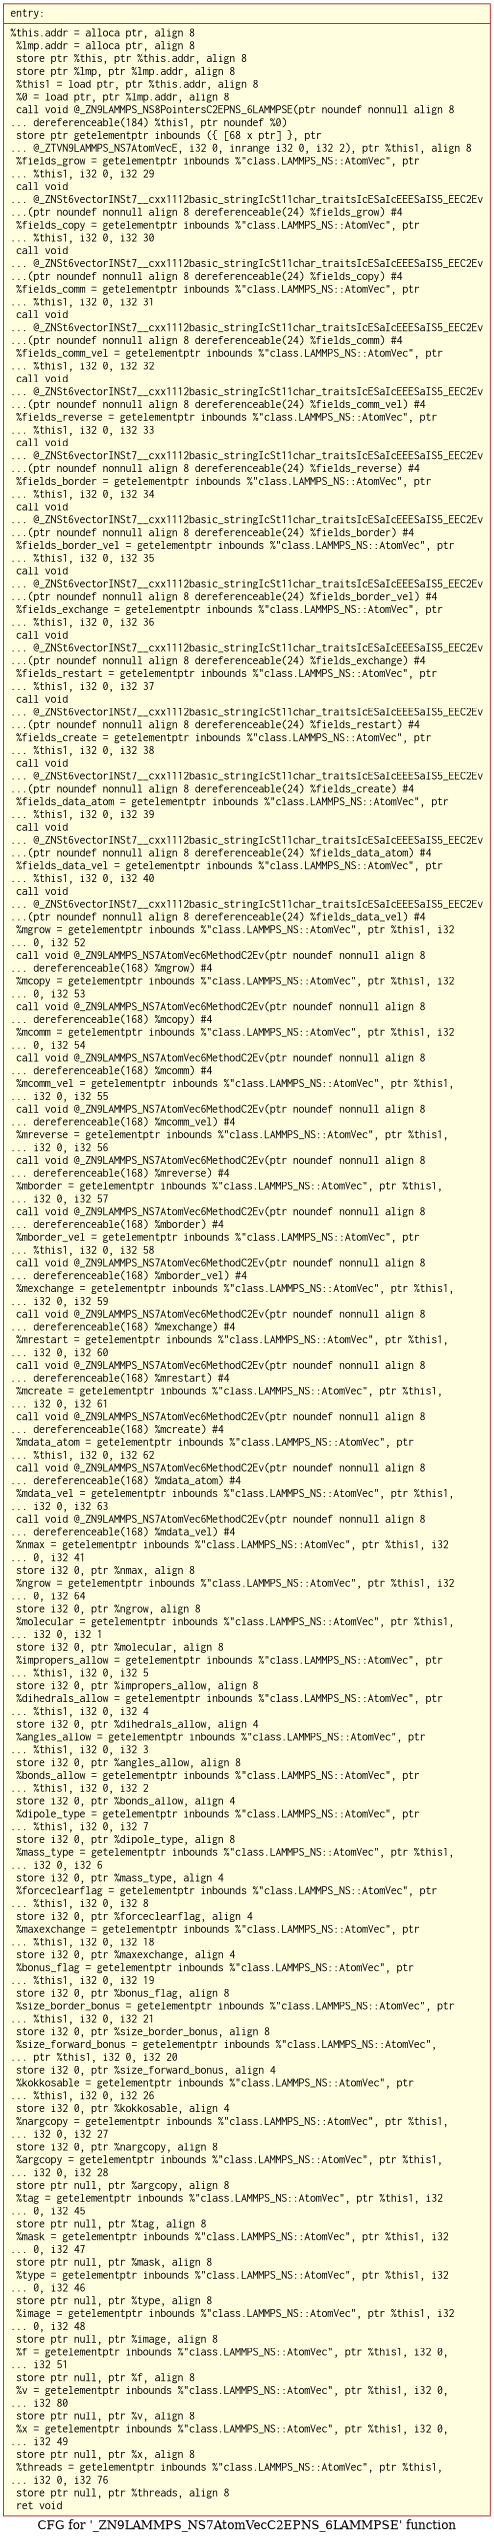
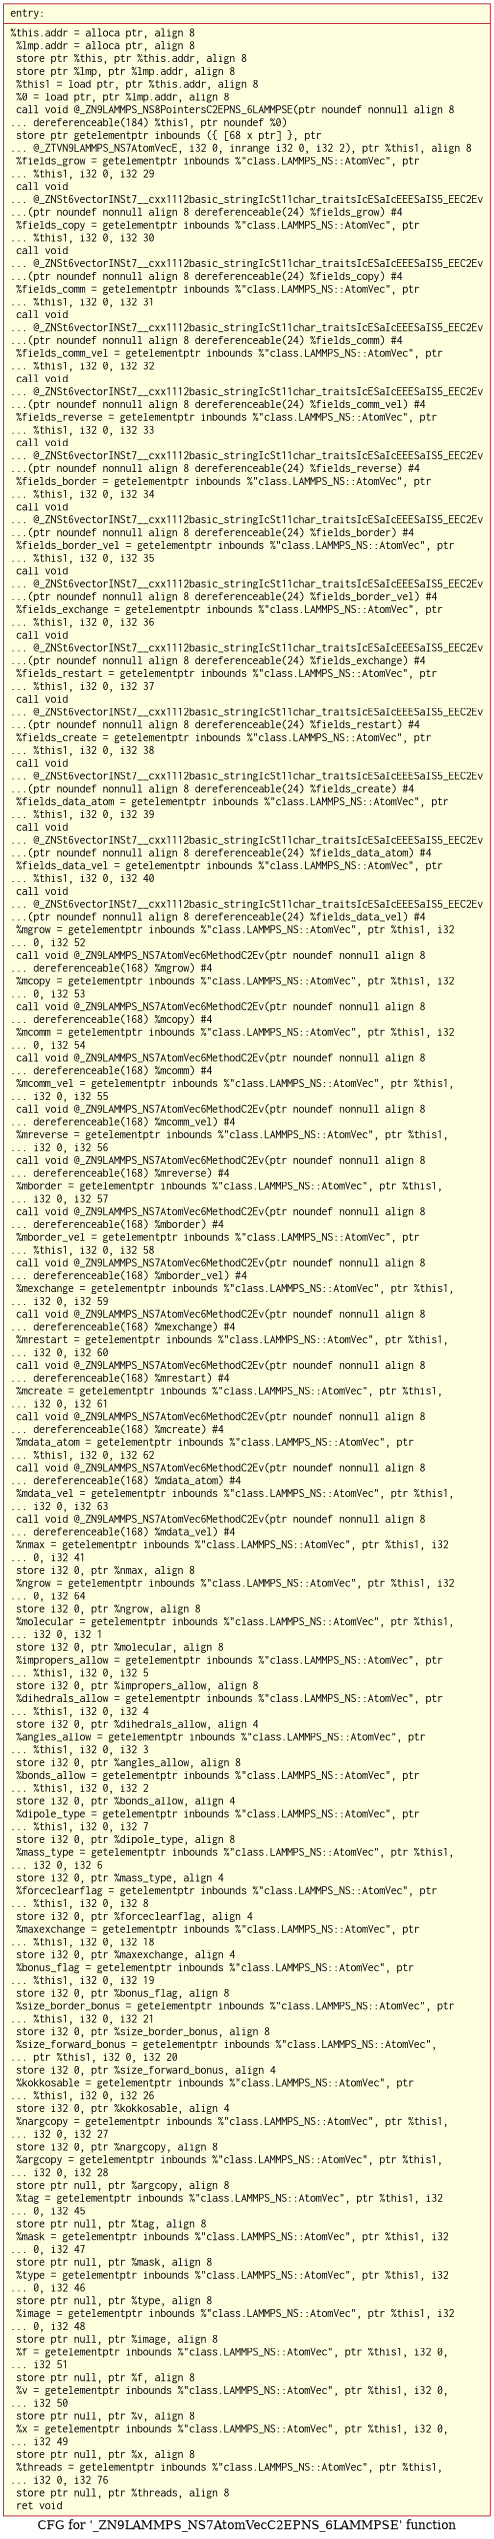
(39, 2403) -> (39, 2403)
